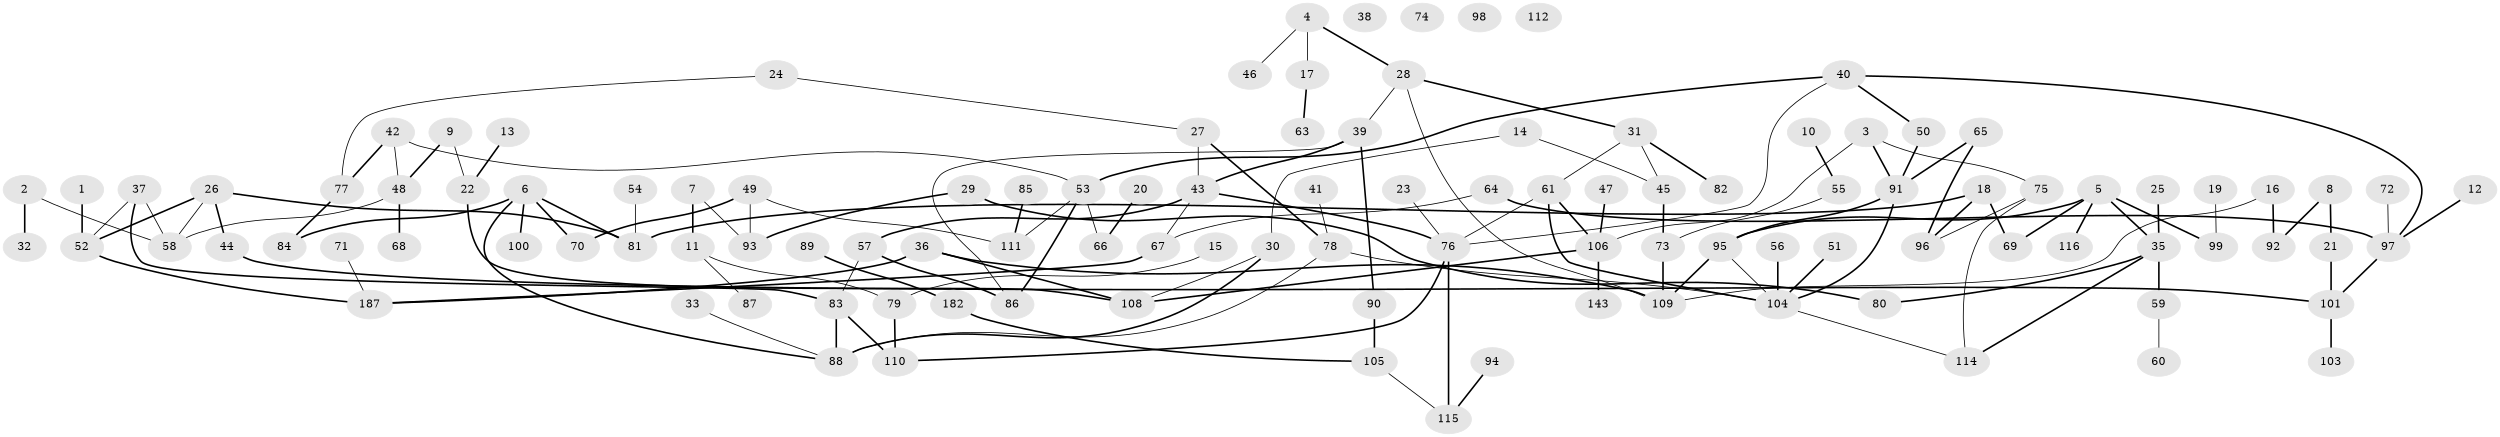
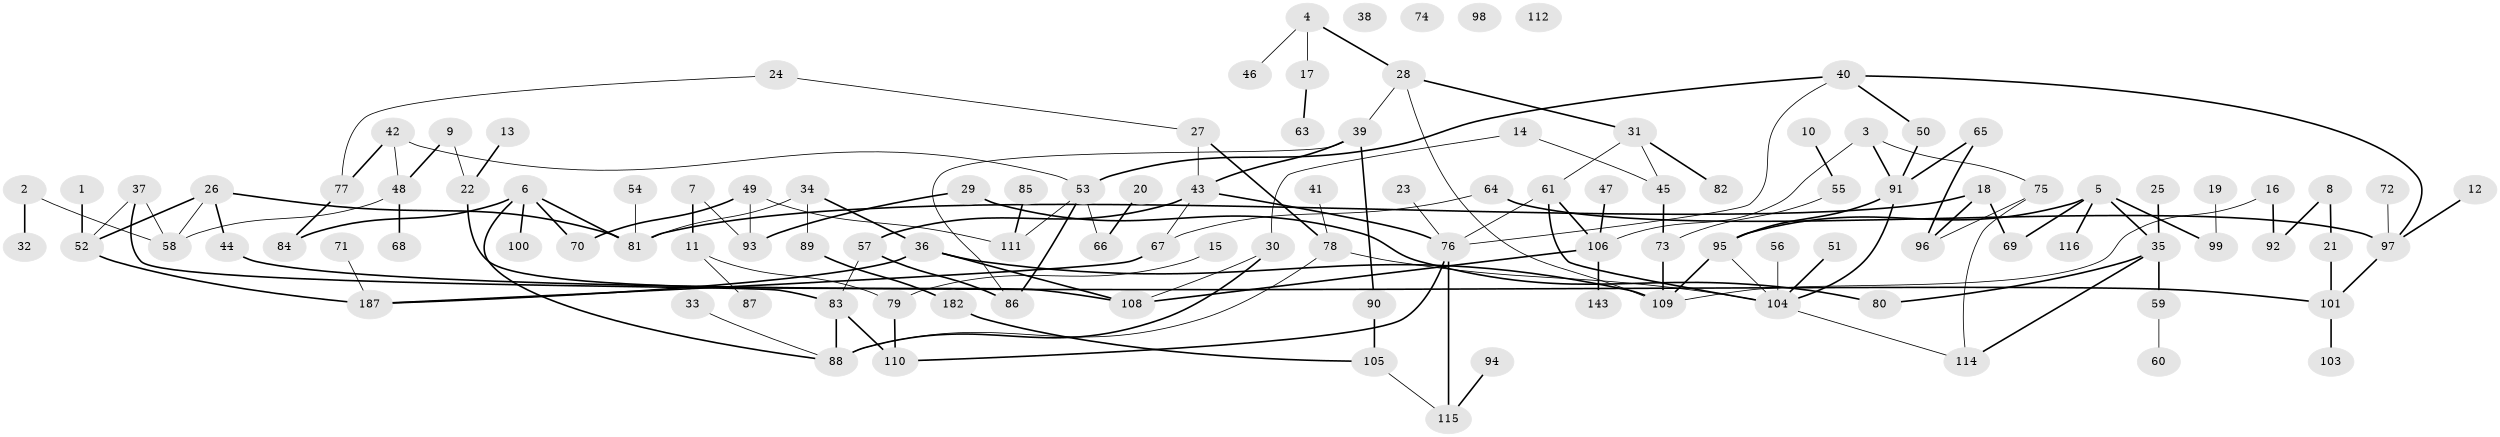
none -> (808, 190)
(1778, 276) -> (1778, 276)
